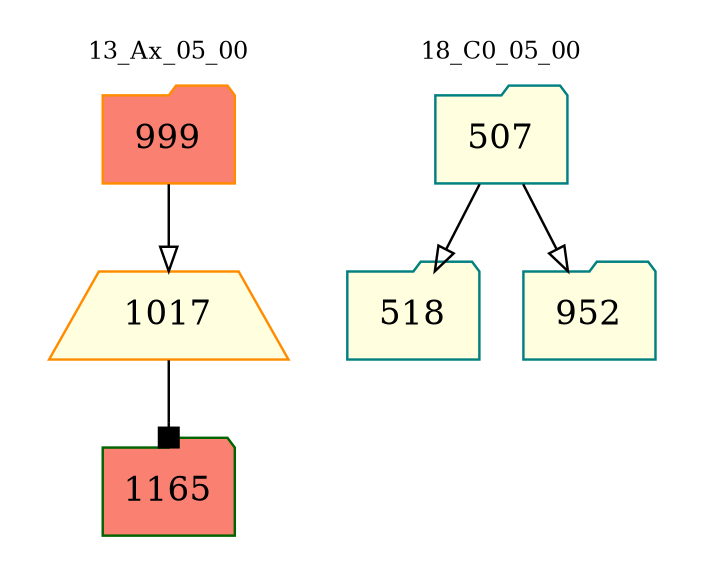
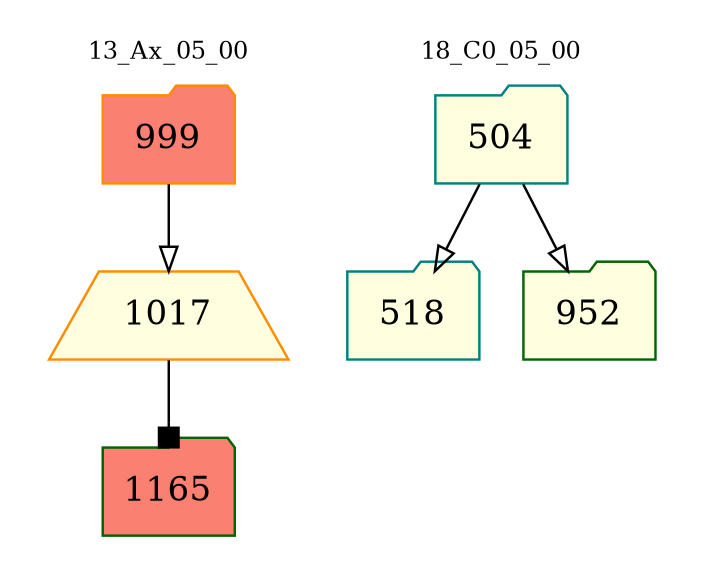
(501, 139) -> (501, 139)
(589, 316) -> (589, 316)
